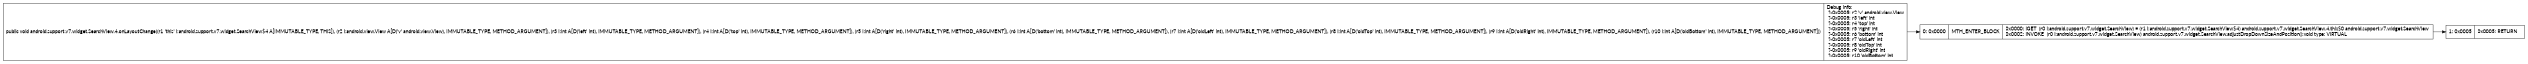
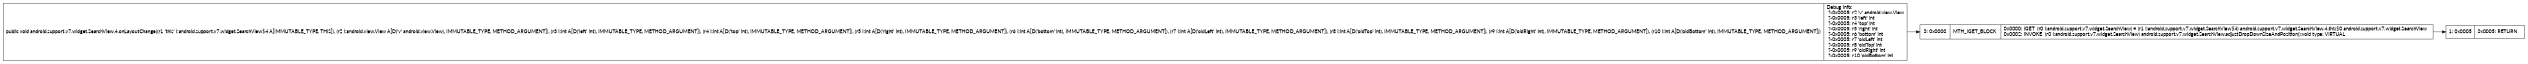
(1976, 32) -> (1975, 32)
